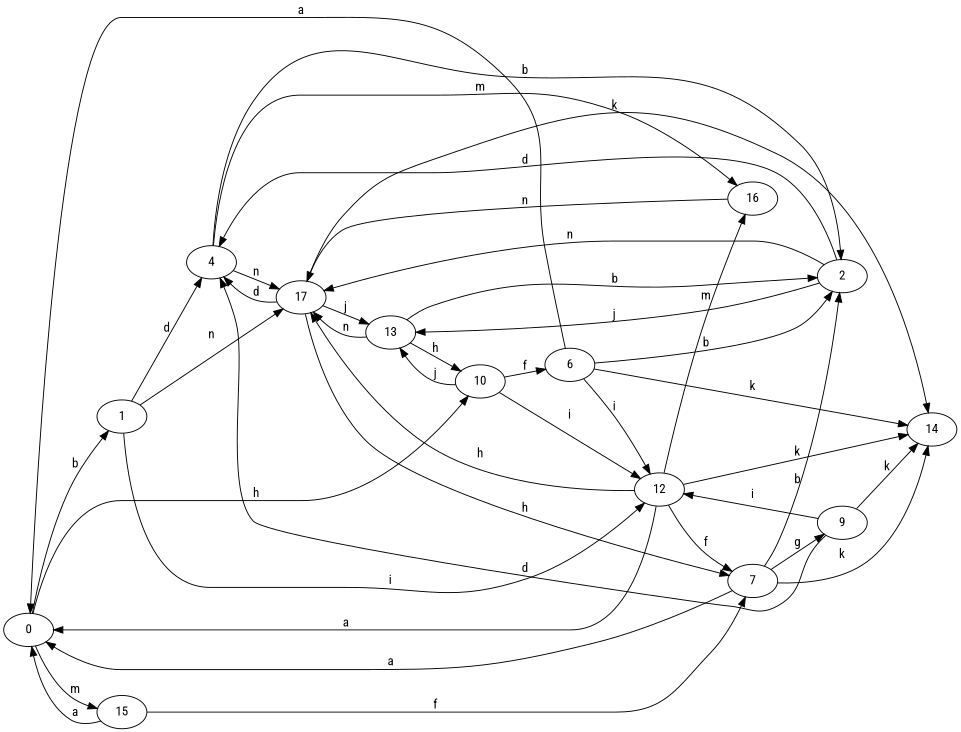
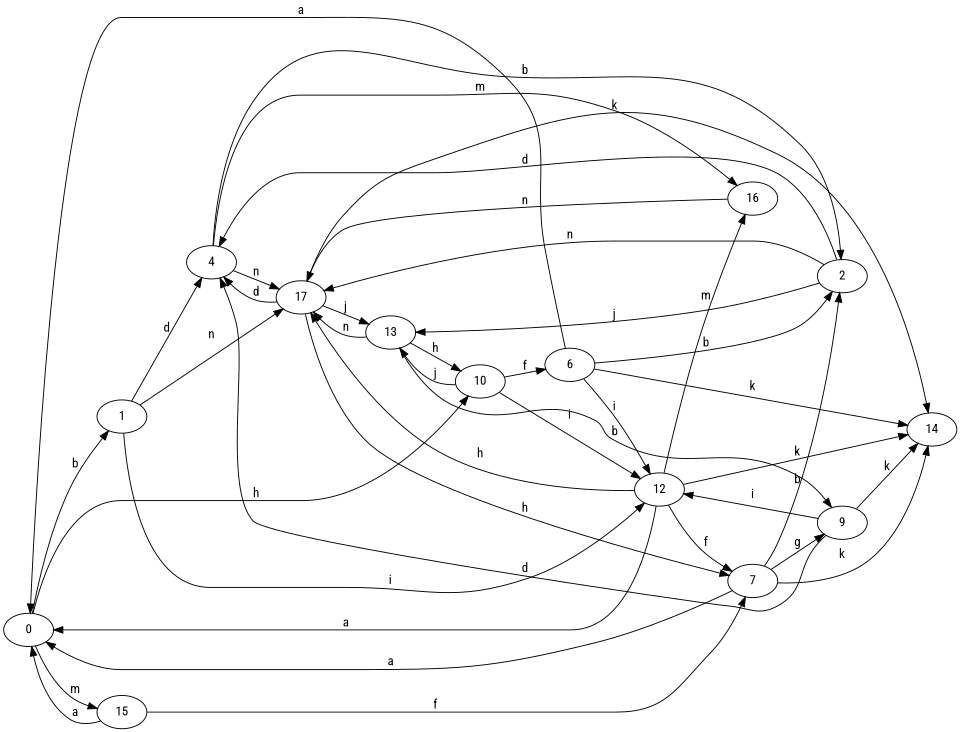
(604, 286) -> (605, 432)
